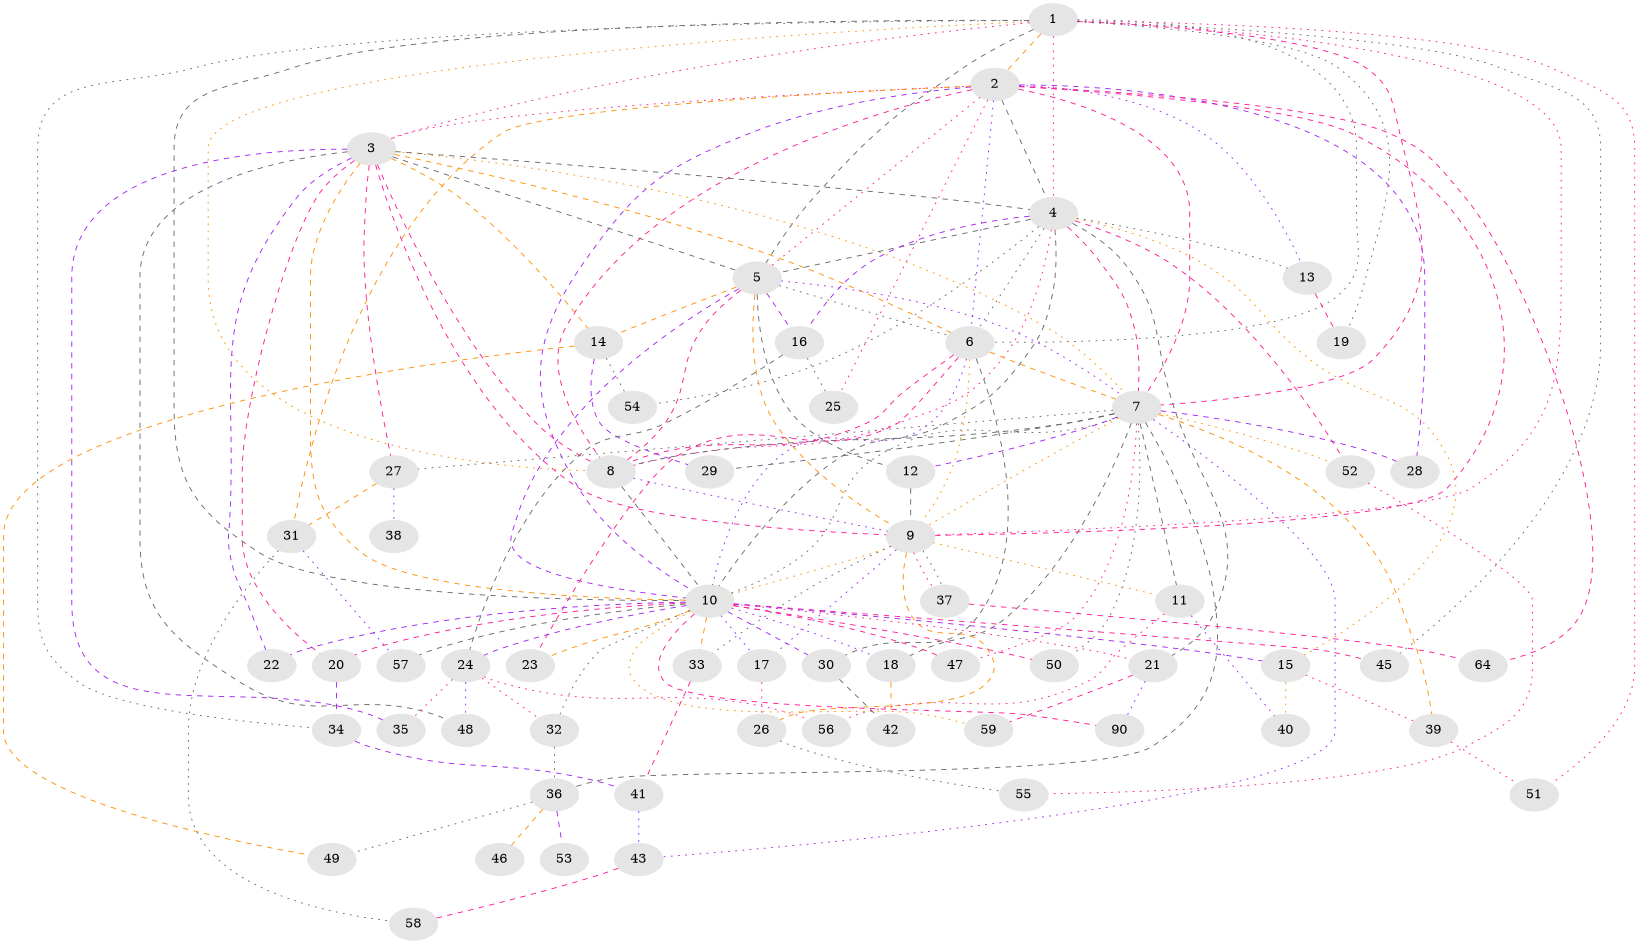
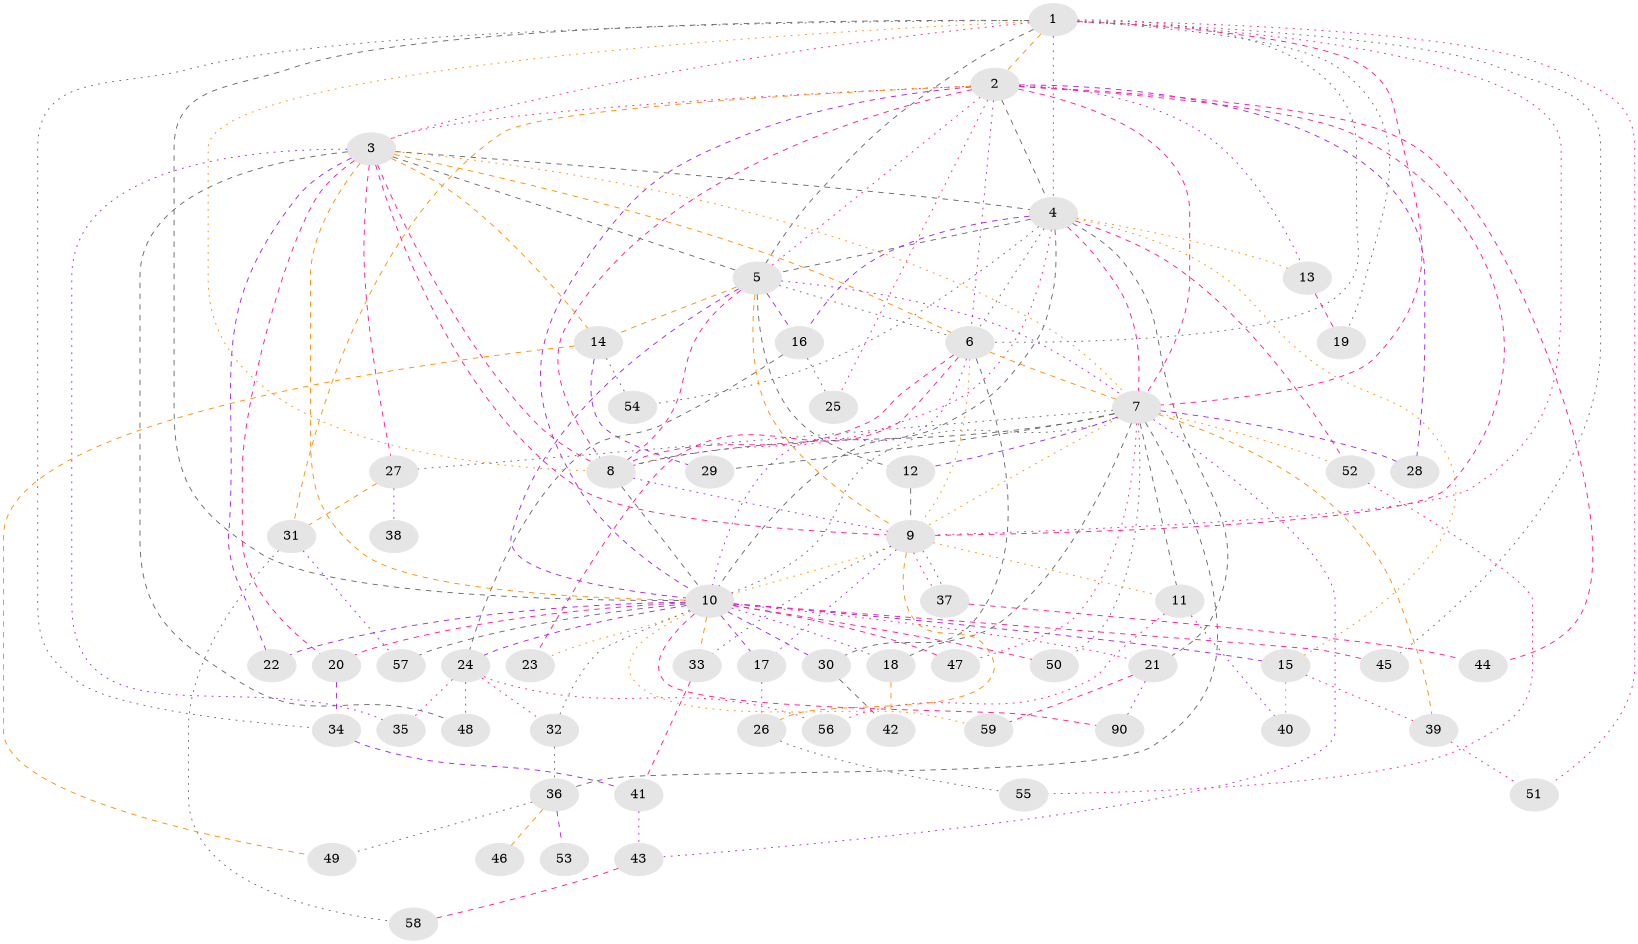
(1183, 239) -> (1183, 239)
(72, 431) -> (72, 431)
(734, 631) -> (734, 631)
(620, 633) -> (620, 633)
(1483, 666) -> (1483, 666)
